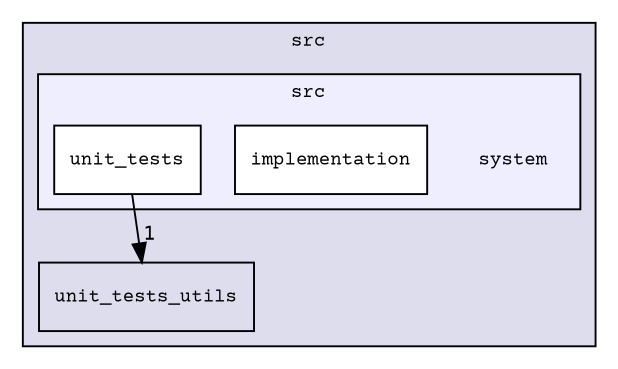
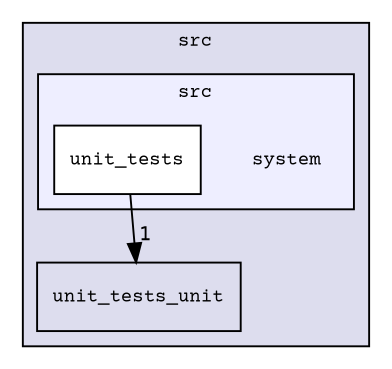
(331, 160) -> none
(147, 297) -> (139, 297)
